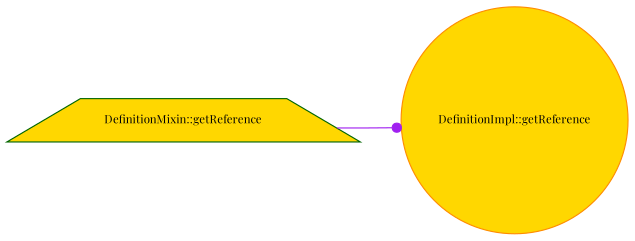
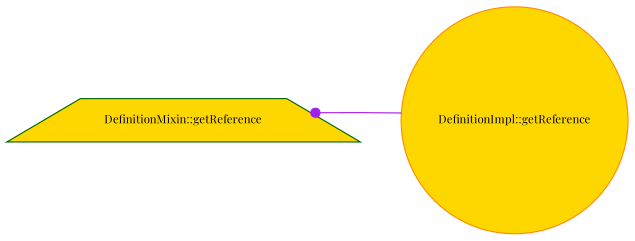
(365, 128) -> (361, 113)
